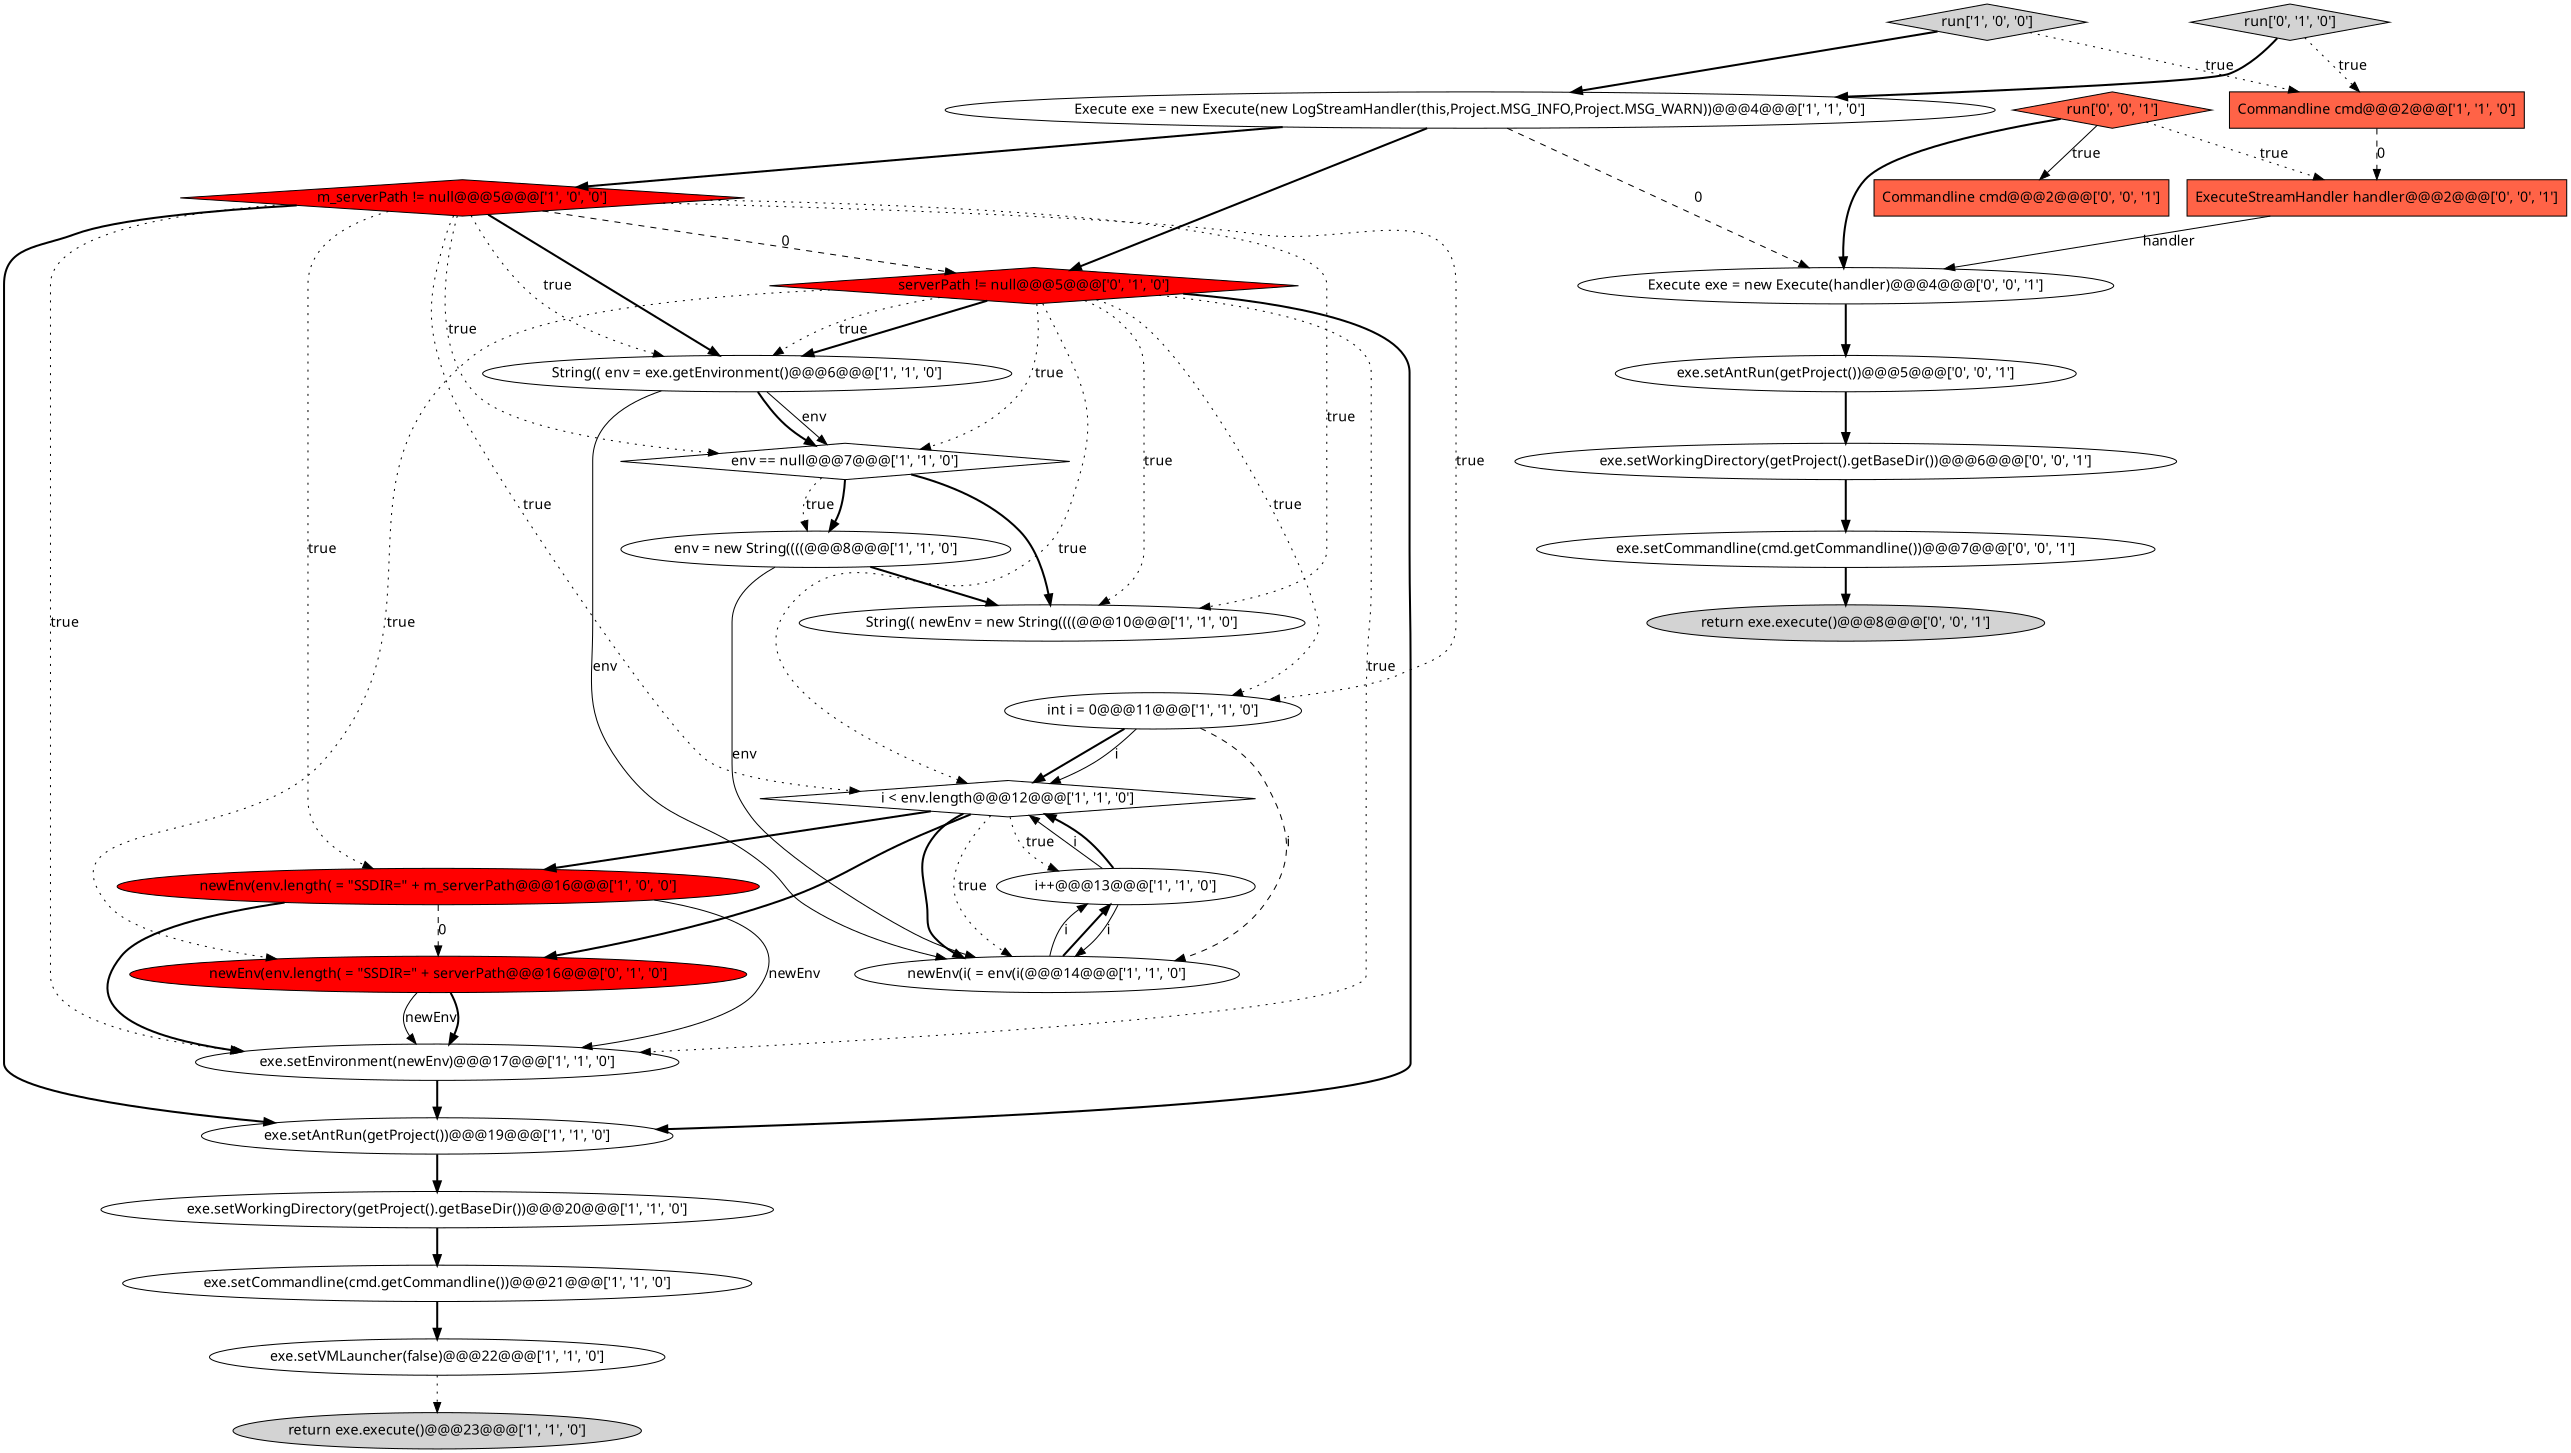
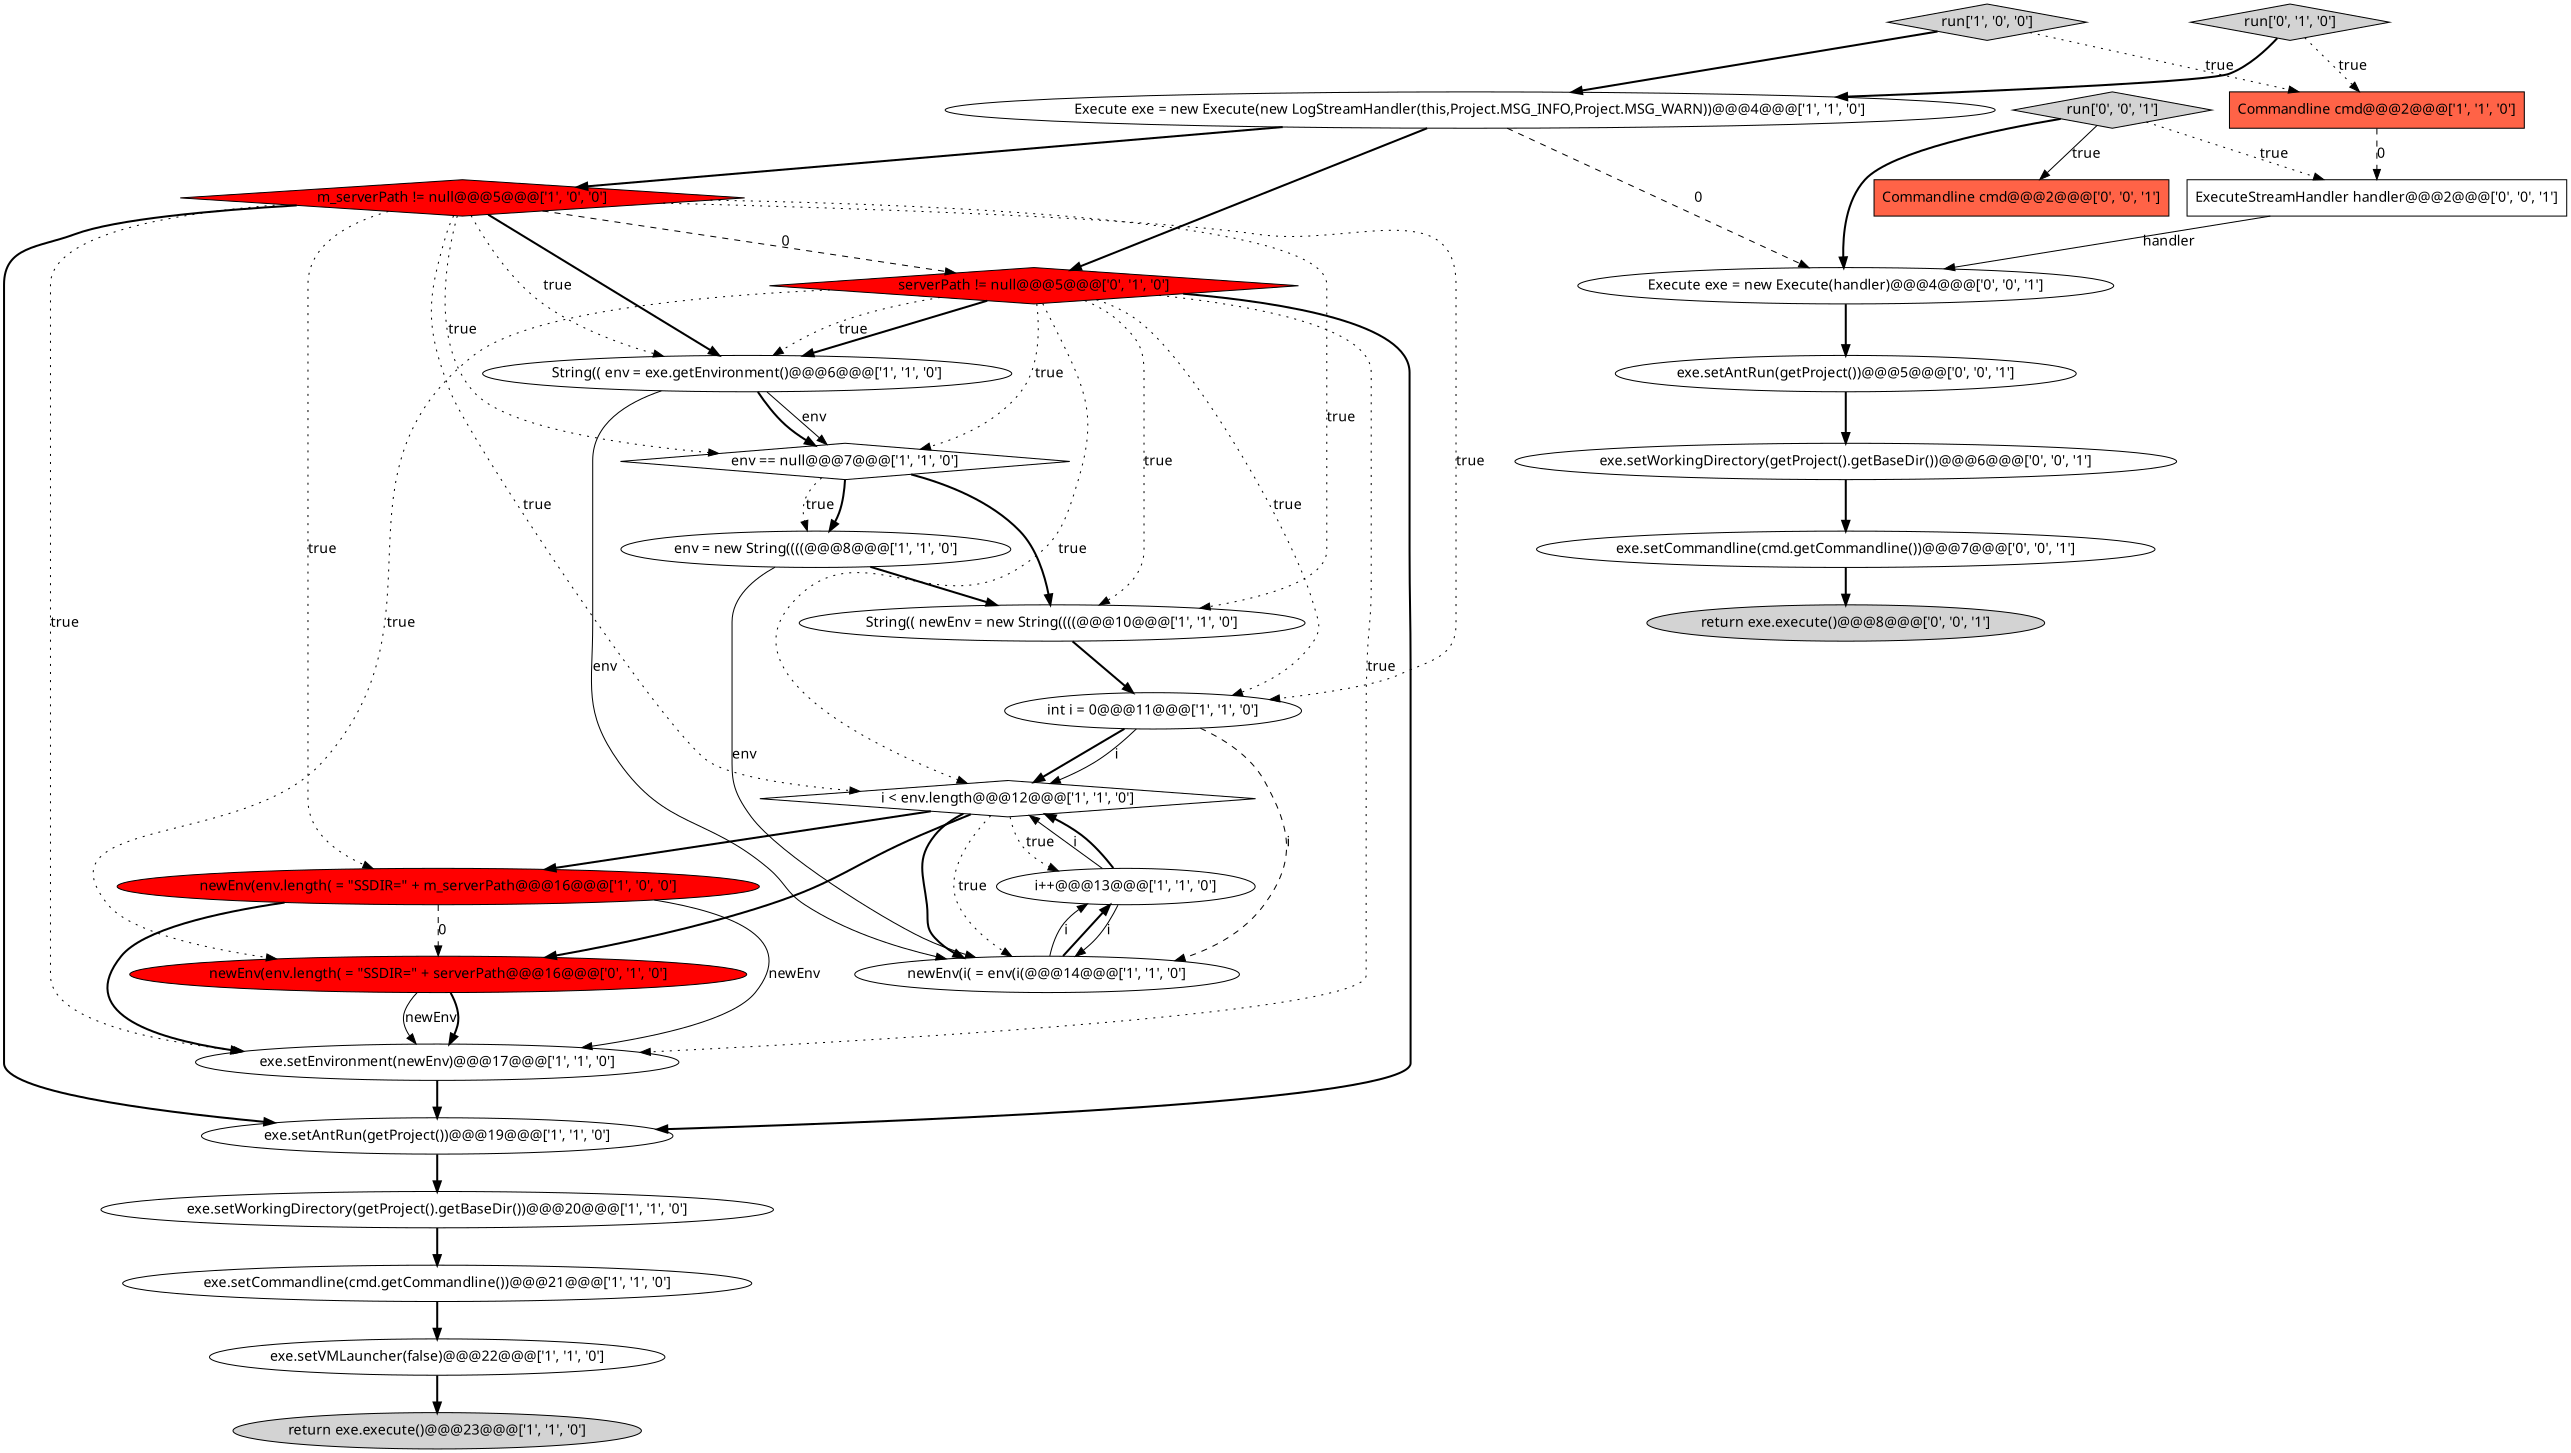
(2112, 110) -> (2112, 110)
(2377, 198) -> (2377, 198)
none -> (1099, 664)
(437, 1389) -> (437, 1389)
